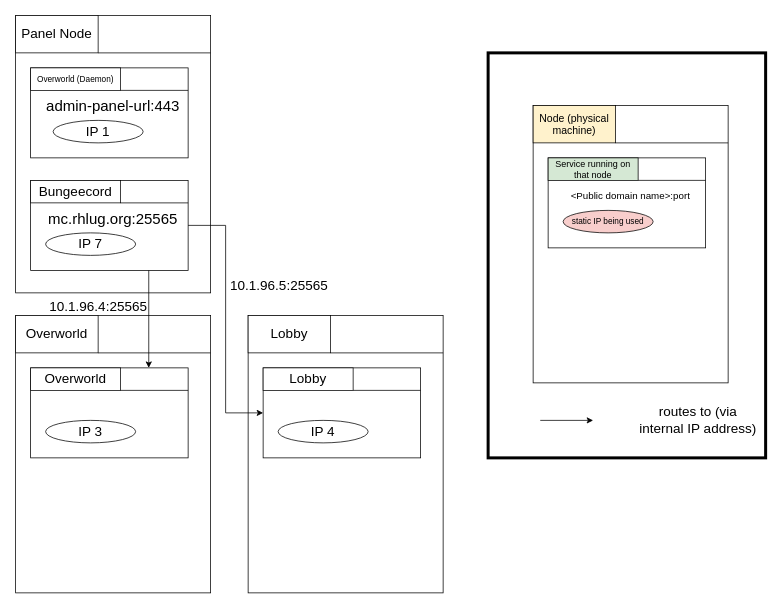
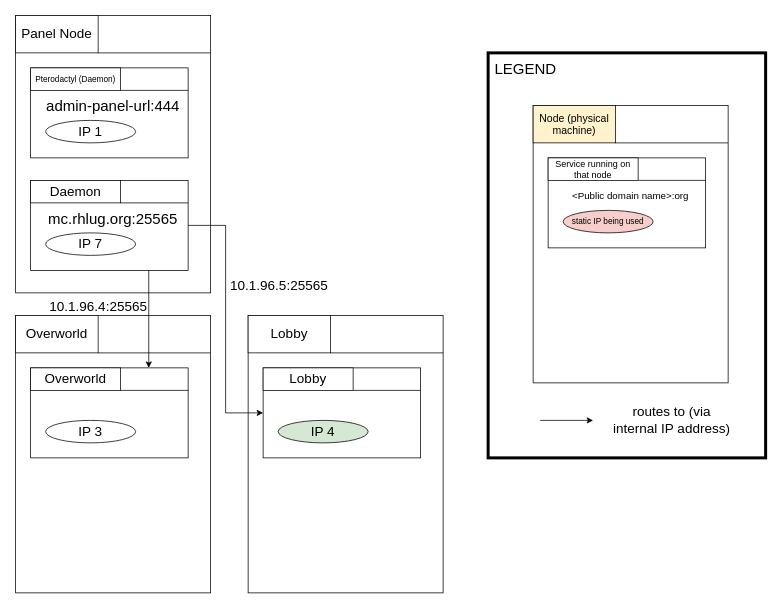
none -> (525, 68)
(75, 79) -> (75, 79)
(113, 105) -> (113, 105)
(98, 132) -> (90, 132)
(593, 169) -> (593, 169)
(75, 192) -> (75, 192)
(630, 195) -> (630, 195)
(698, 420) -> (672, 420)
(323, 432) -> (323, 432)
